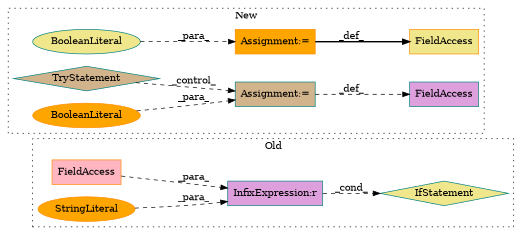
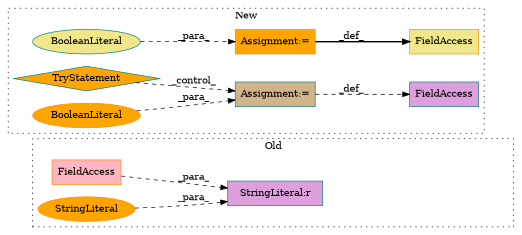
(87, 79) -> (87, 79)
(275, 193) -> (275, 193)
(444, 193) -> none
